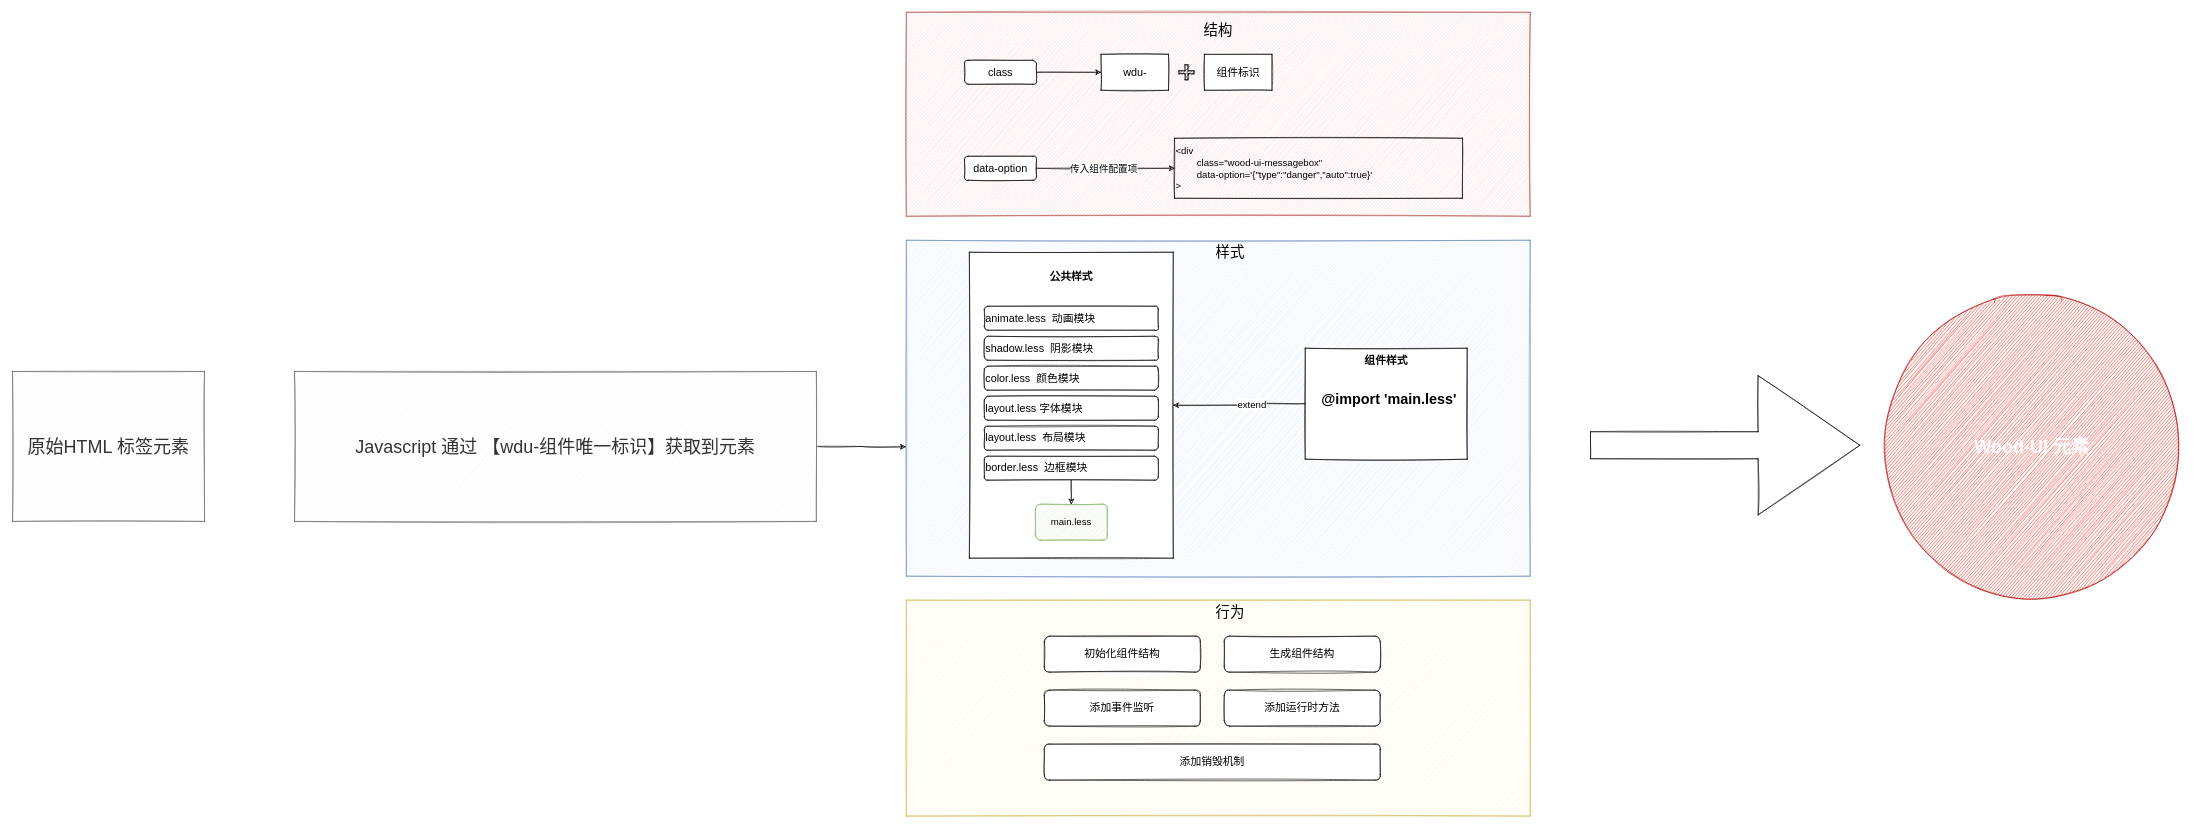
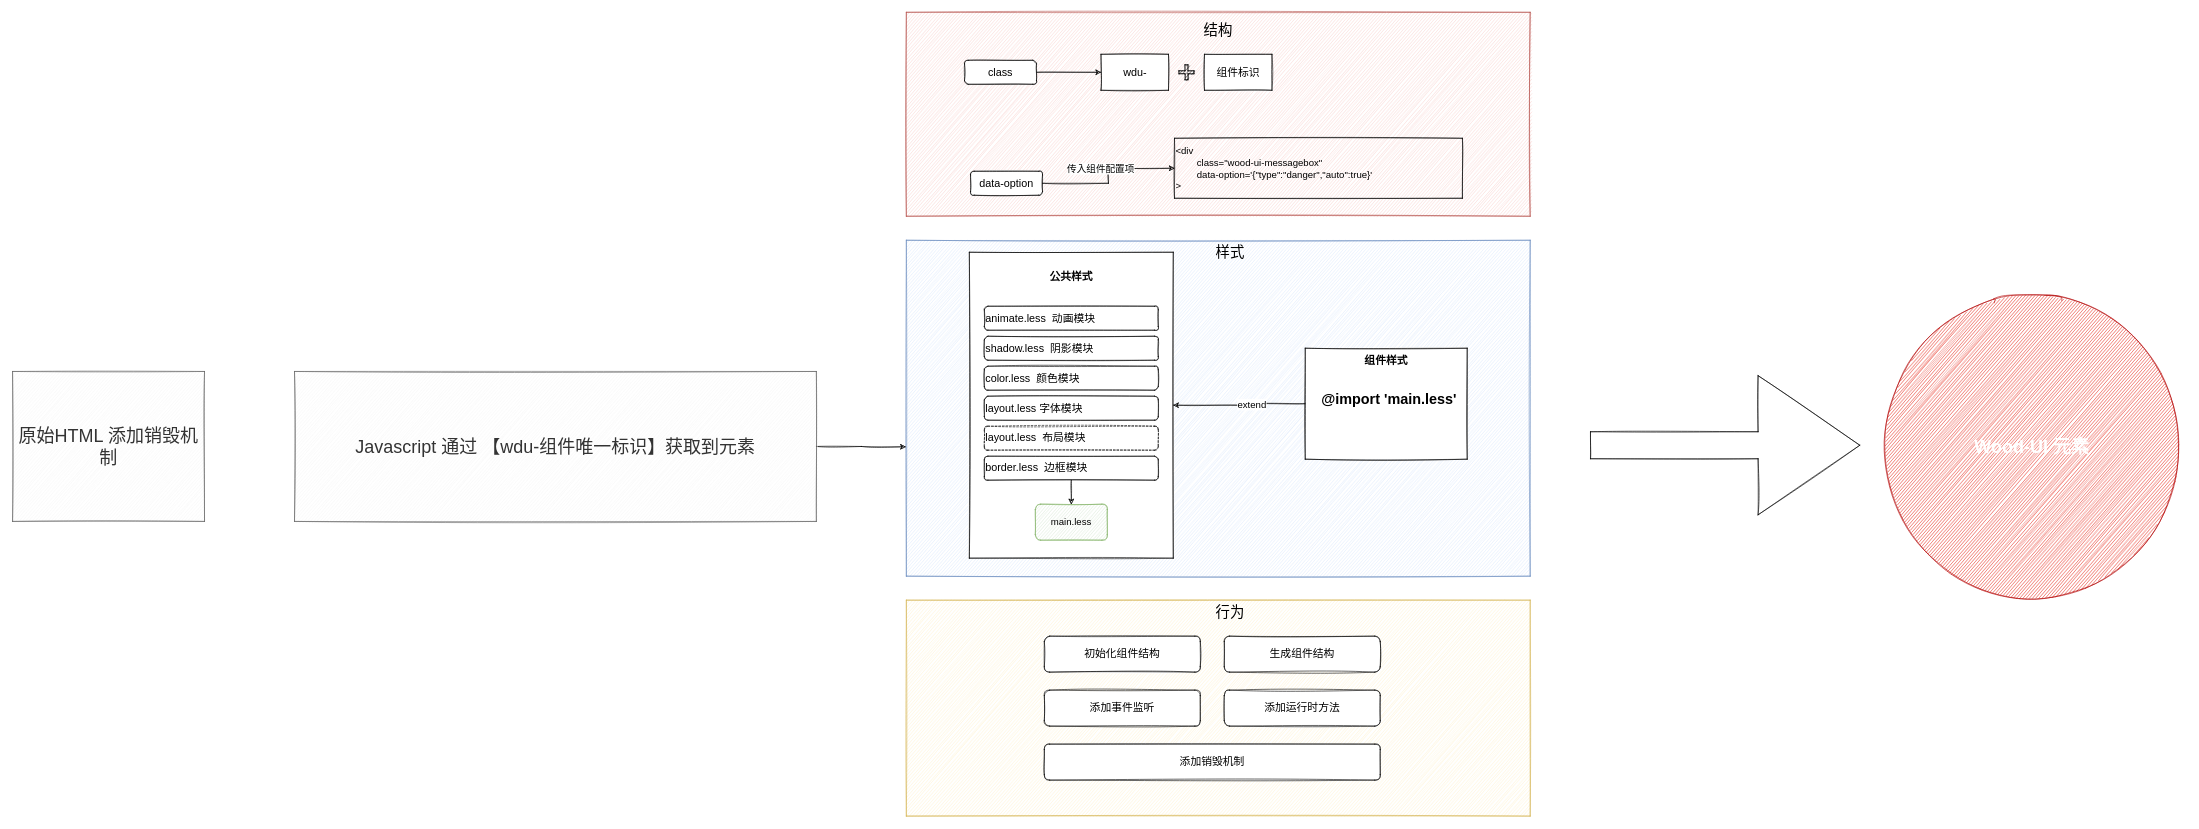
(1001, 168) -> (1007, 183)
(1071, 438) -> (1071, 438)
(108, 447) -> (108, 447)
